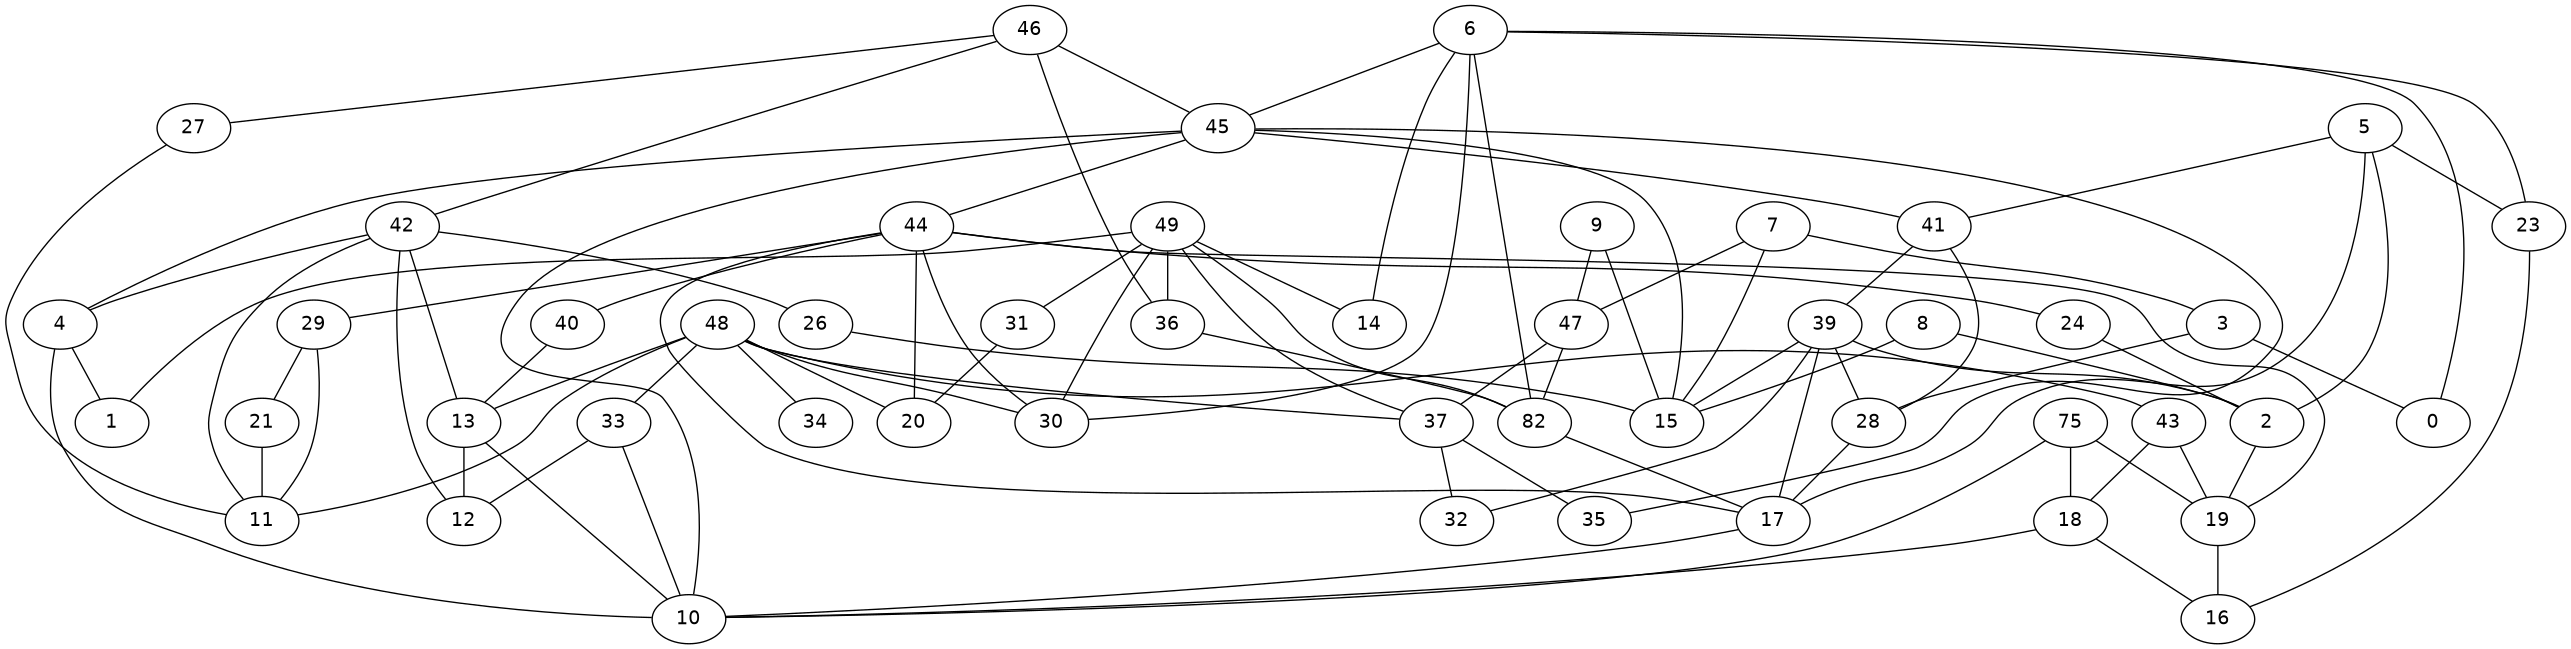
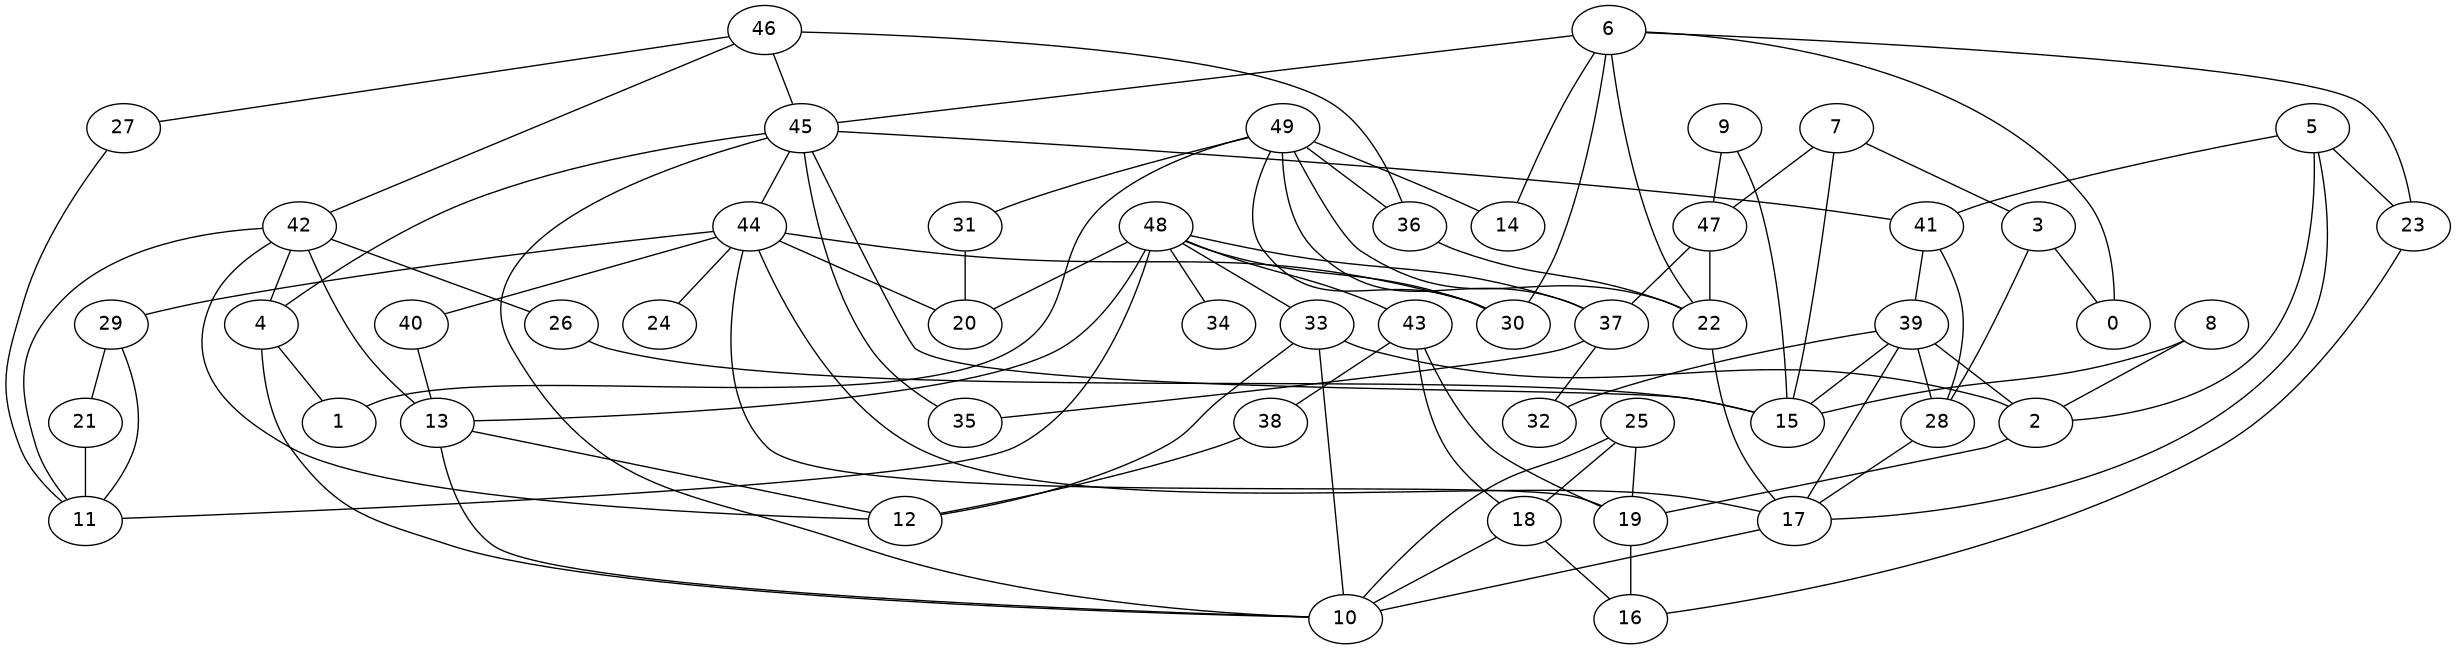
(2170, 374) -> (1626, 376)
none -> (1271, 423)
(1535, 423) -> (1710, 325)
(2071, 423) -> (1638, 423)
